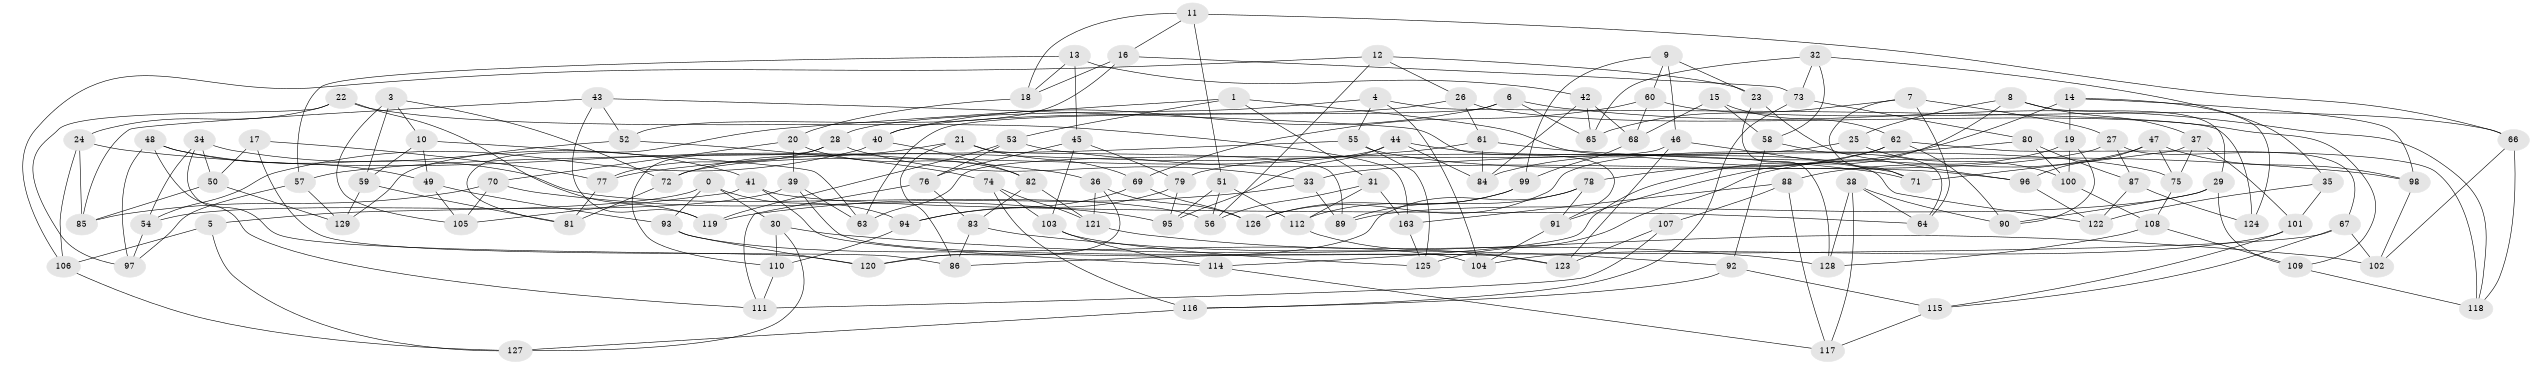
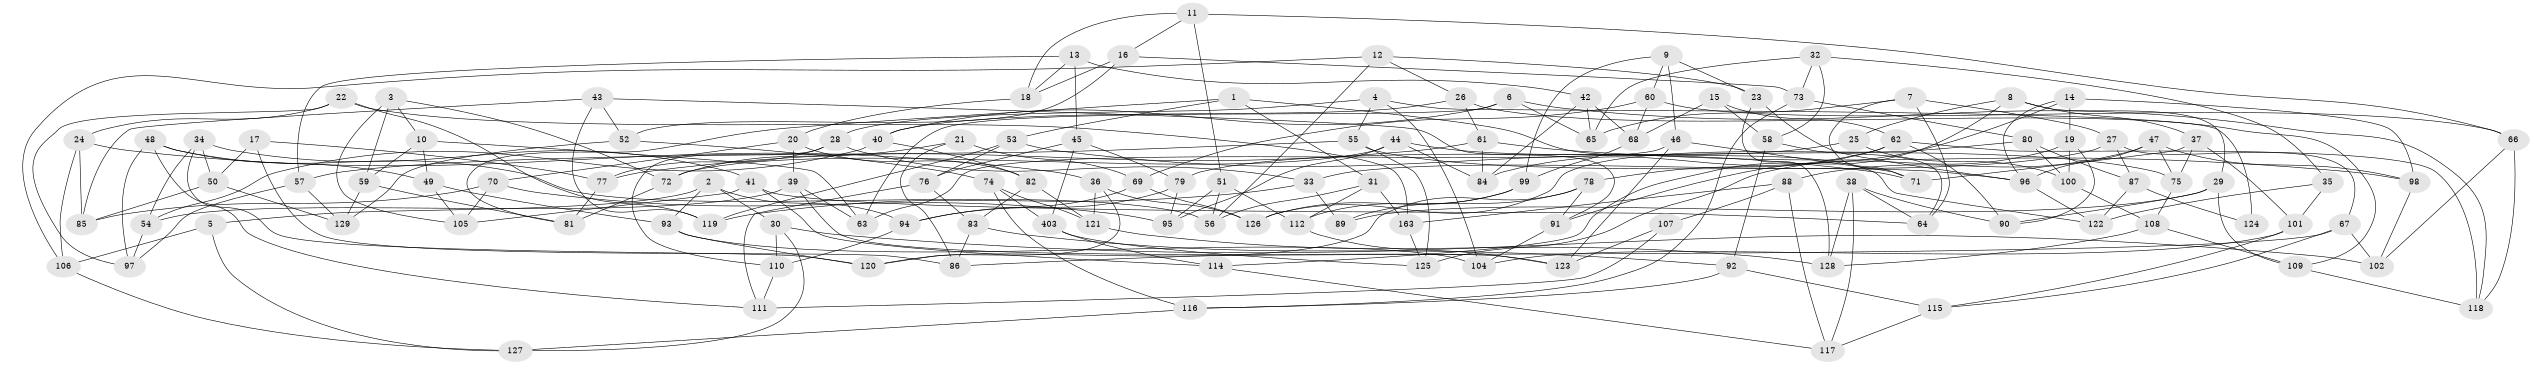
(2264, 137) -> (2008, 128)
(1135, 154) -> none
(709, 182) -> (709, 182)
(1049, 224) -> (1049, 224)
